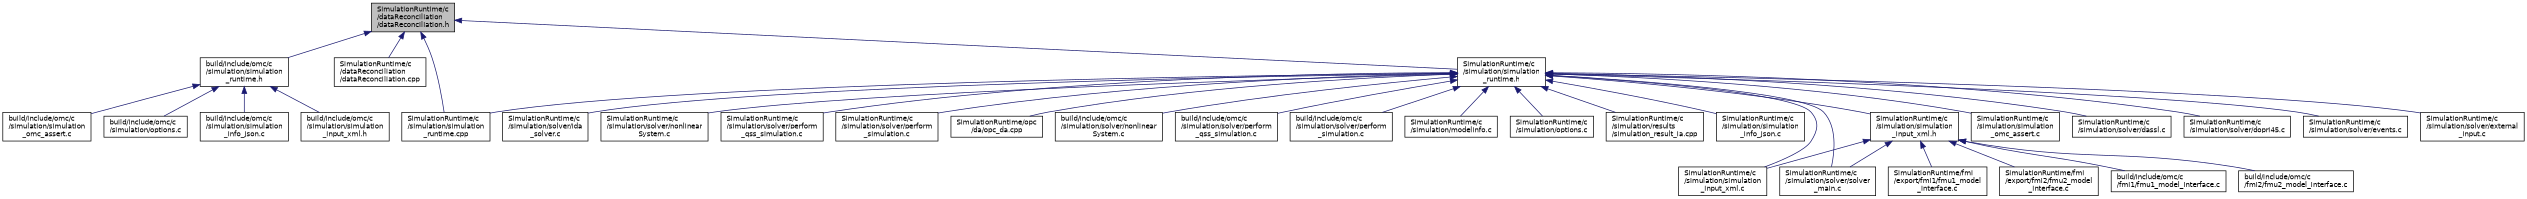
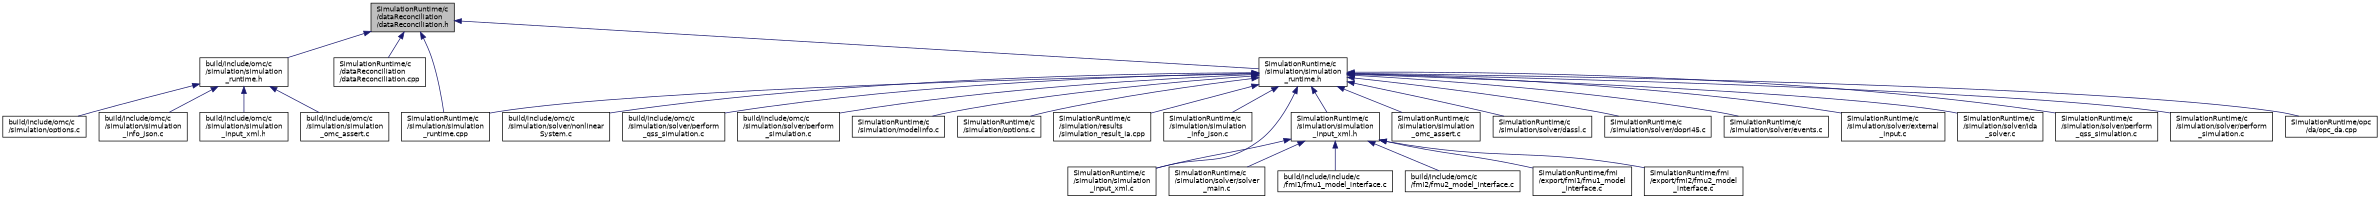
(1718, 89) -> none
(654, 127) -> none
(2169, 181) -> (1335, 181)
